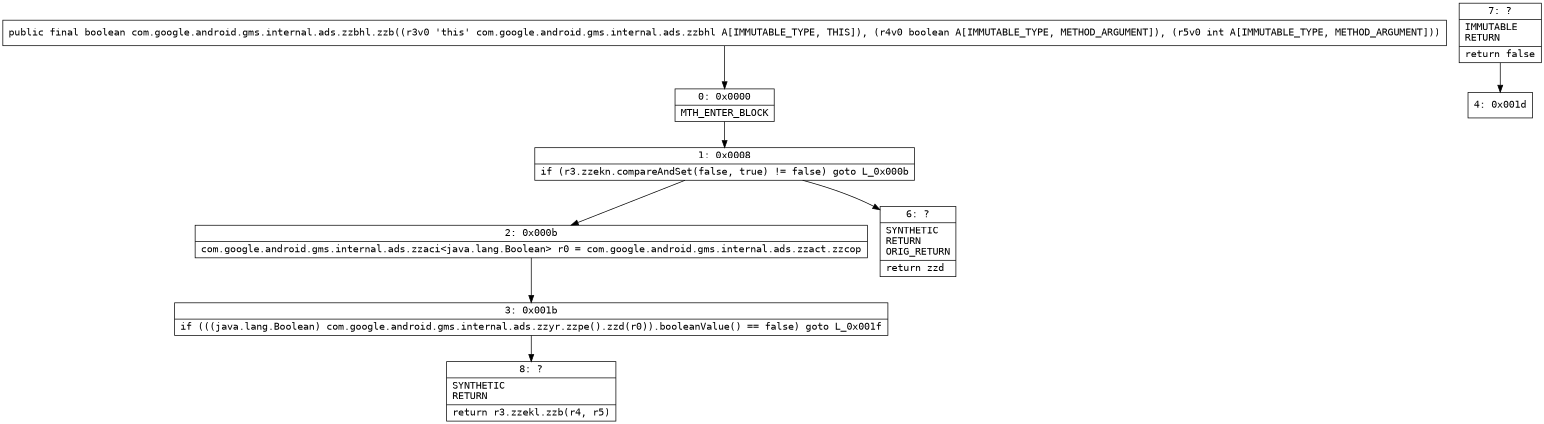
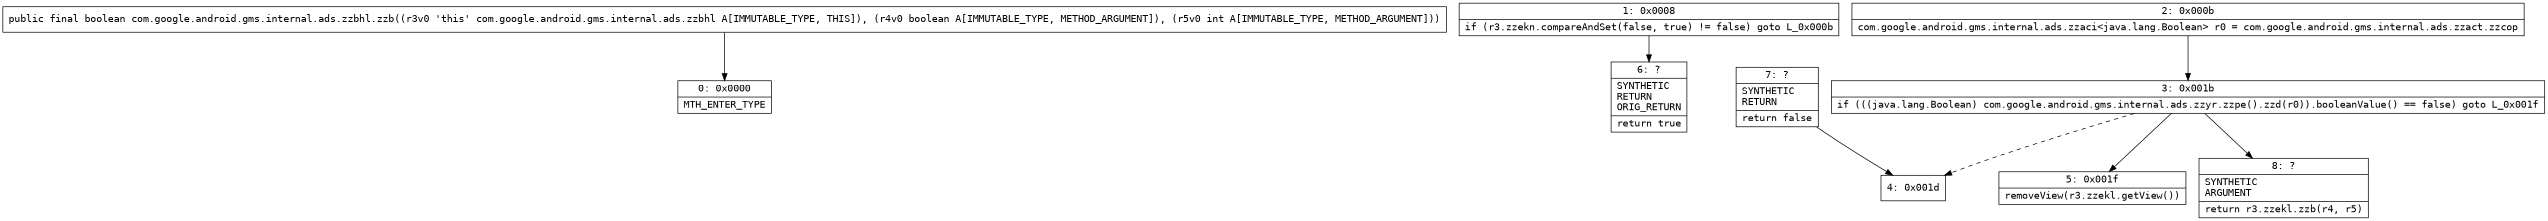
(1491, 27) -> (1768, 91)
(725, 113) -> (725, 105)
(725, 131) -> none
none -> (2042, 142)
none -> (2092, 188)
(631, 201) -> none
(915, 268) -> (1649, 124)
(470, 396) -> (2228, 193)
